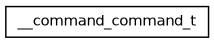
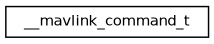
(107, 22) -> (107, 22)
